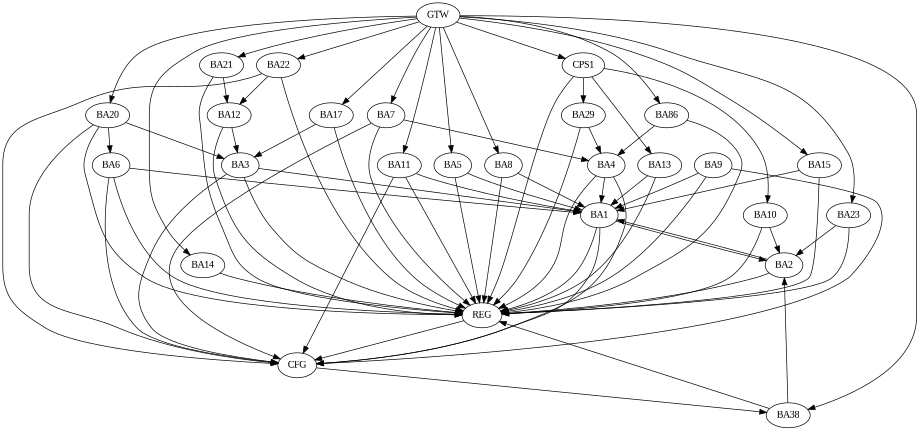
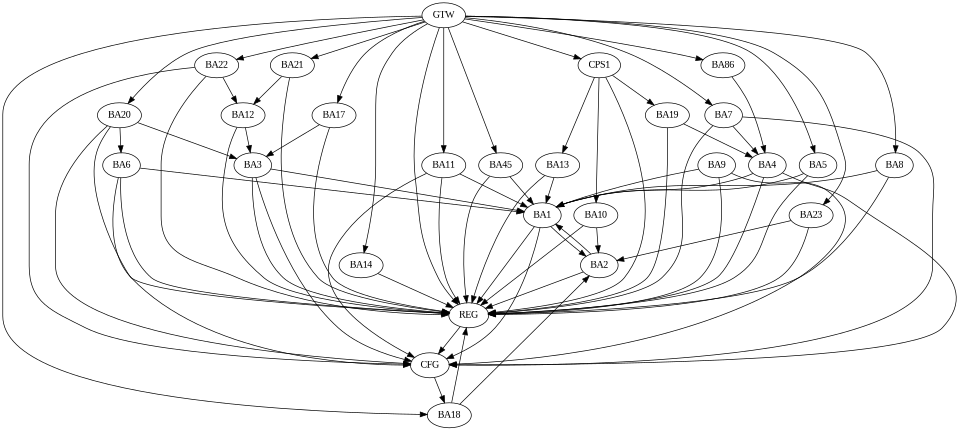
(583, 115) -> (667, 115)
(819, 165) -> (501, 165)
(680, 252) -> (415, 166)
(788, 415) -> (449, 415)
